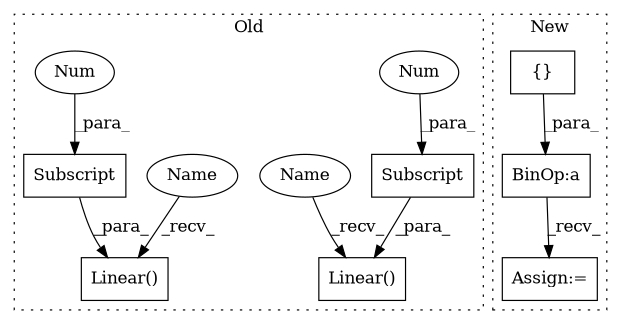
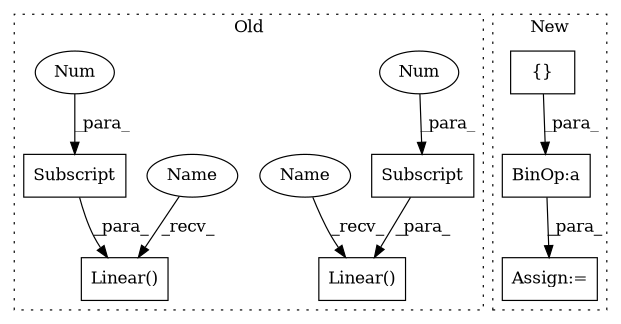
(574, 227) -> (575, 227)
